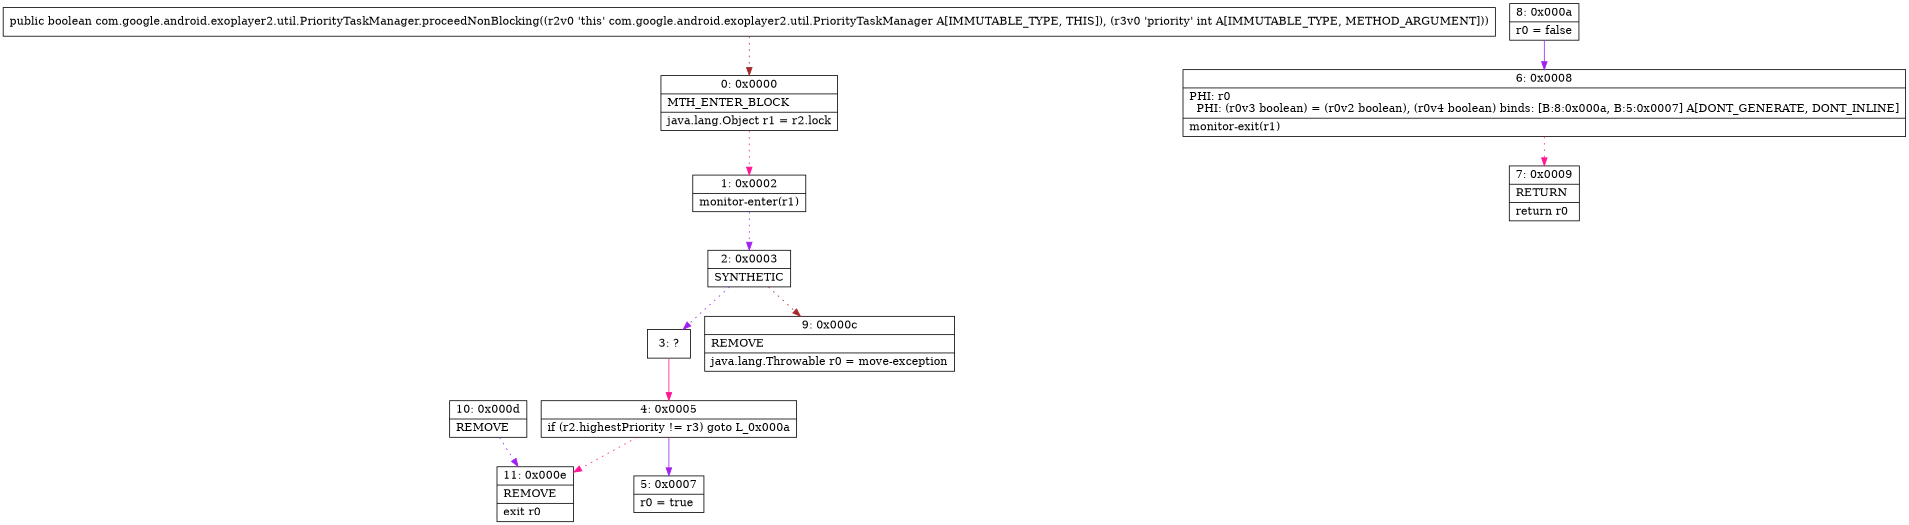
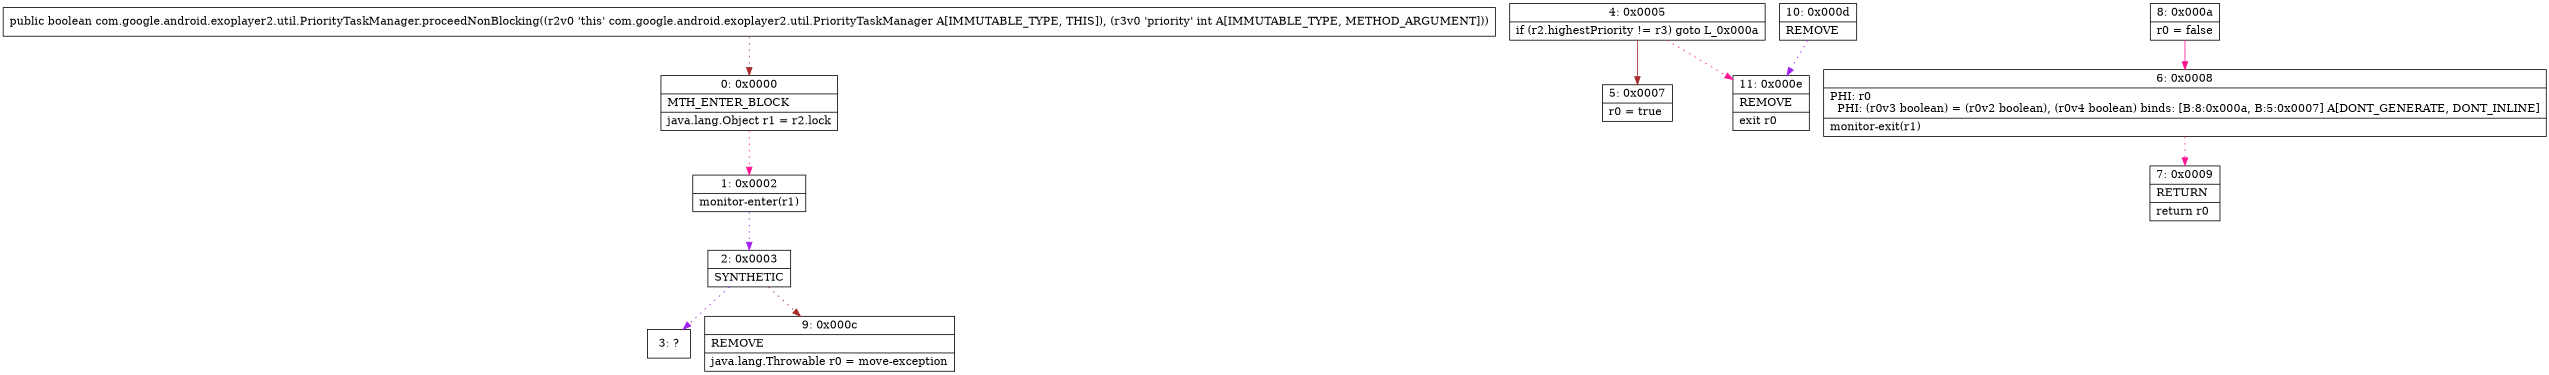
(1544, 51) -> (2185, 51)
(669, 375) -> none
(669, 453) -> (1637, 58)
